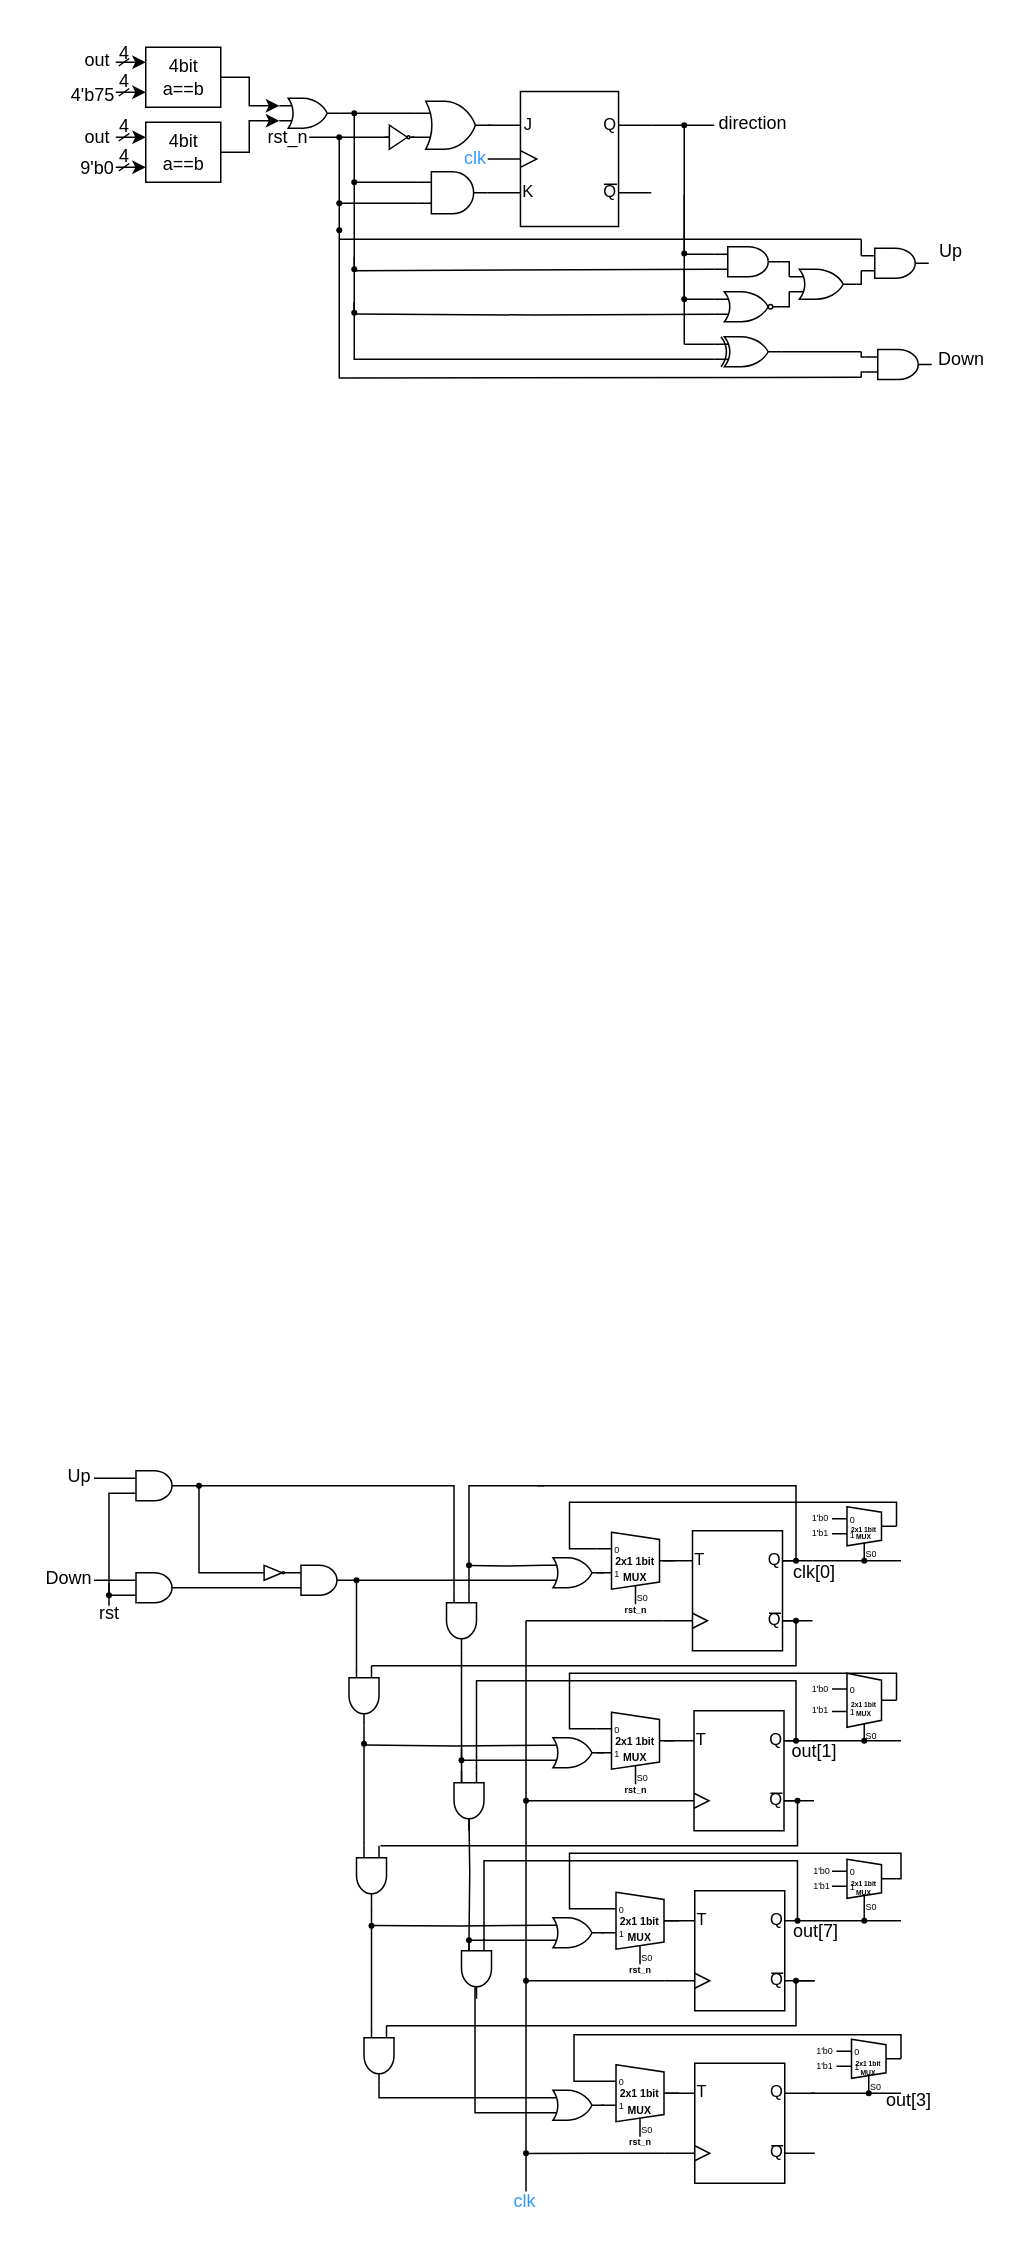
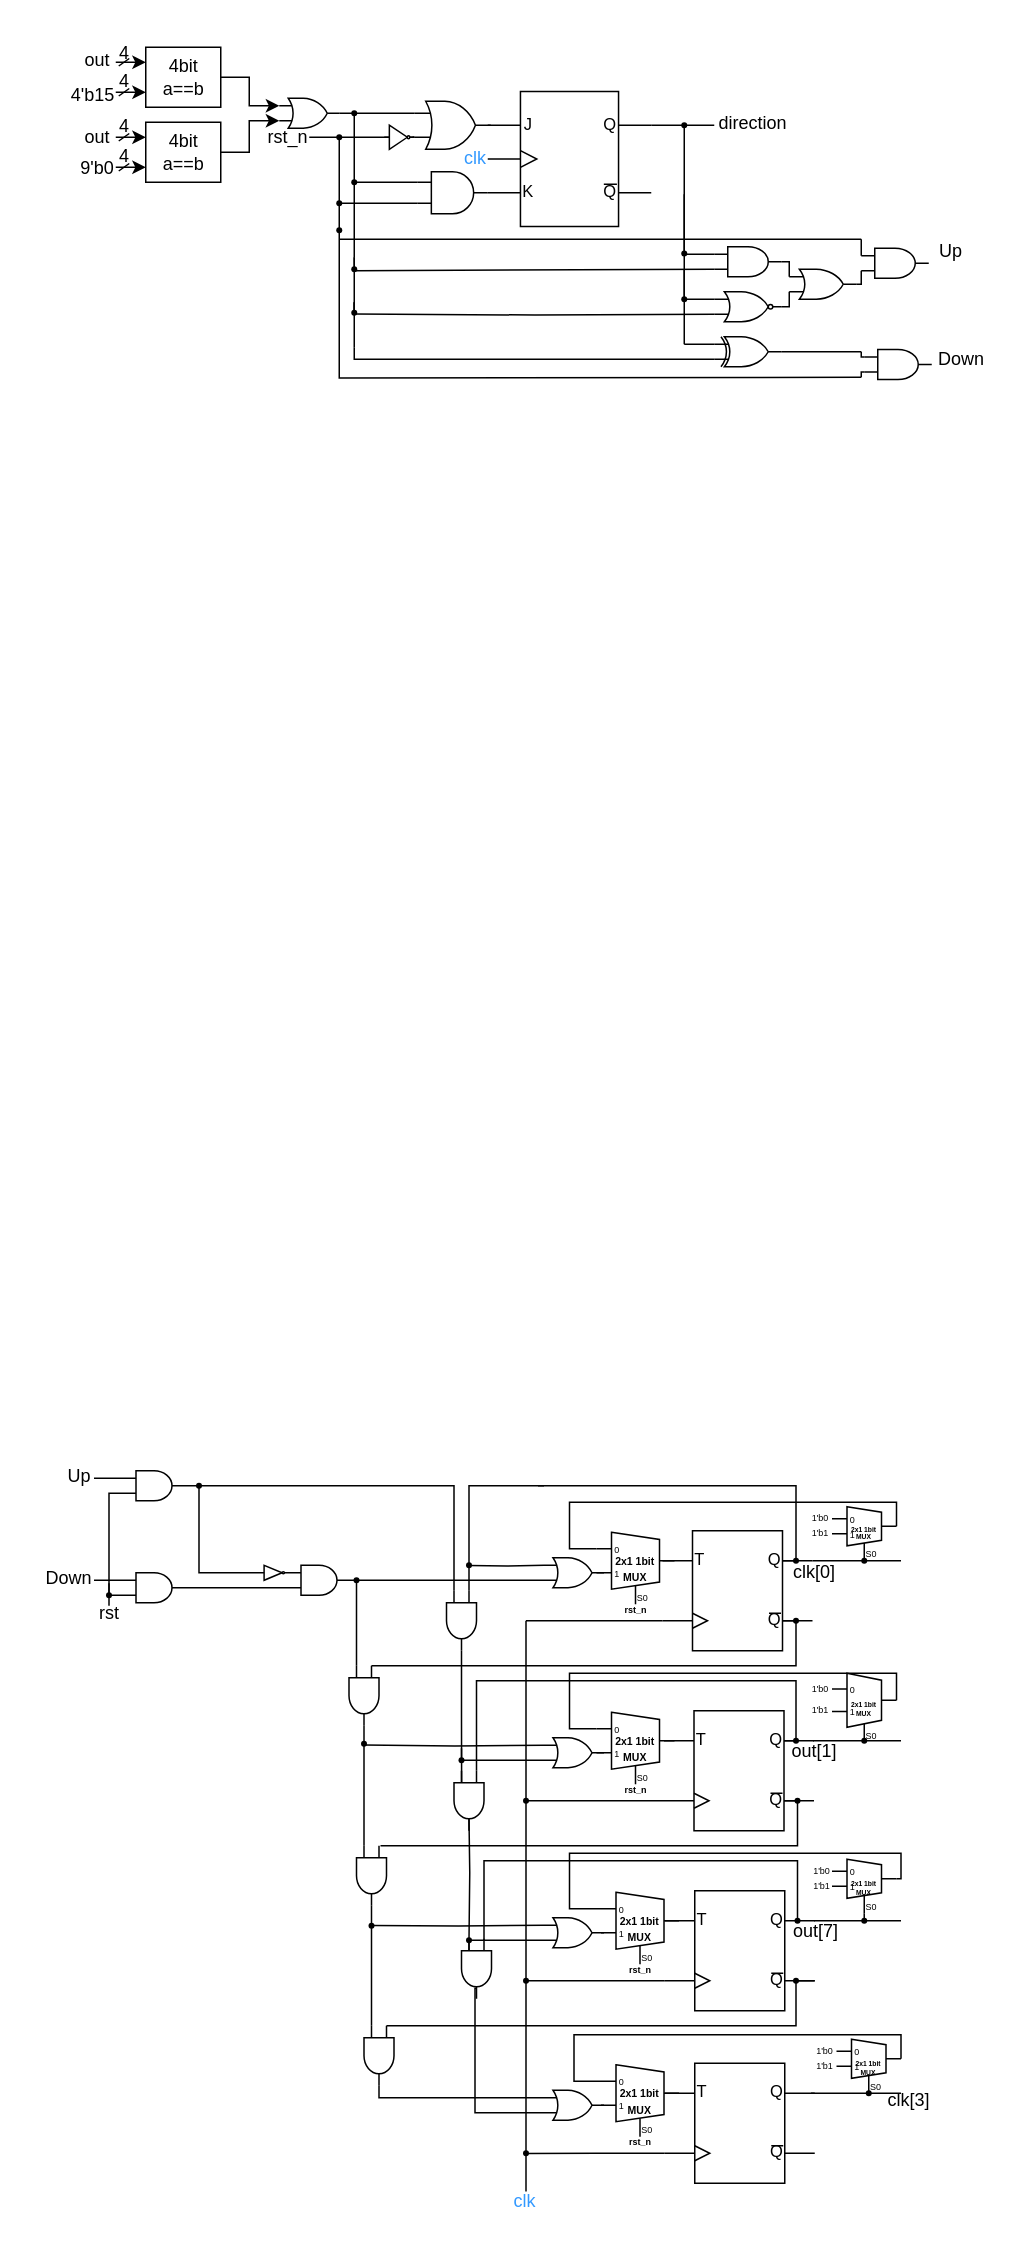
(93, 95) -> (93, 95)
(909, 2101) -> (909, 2101)
